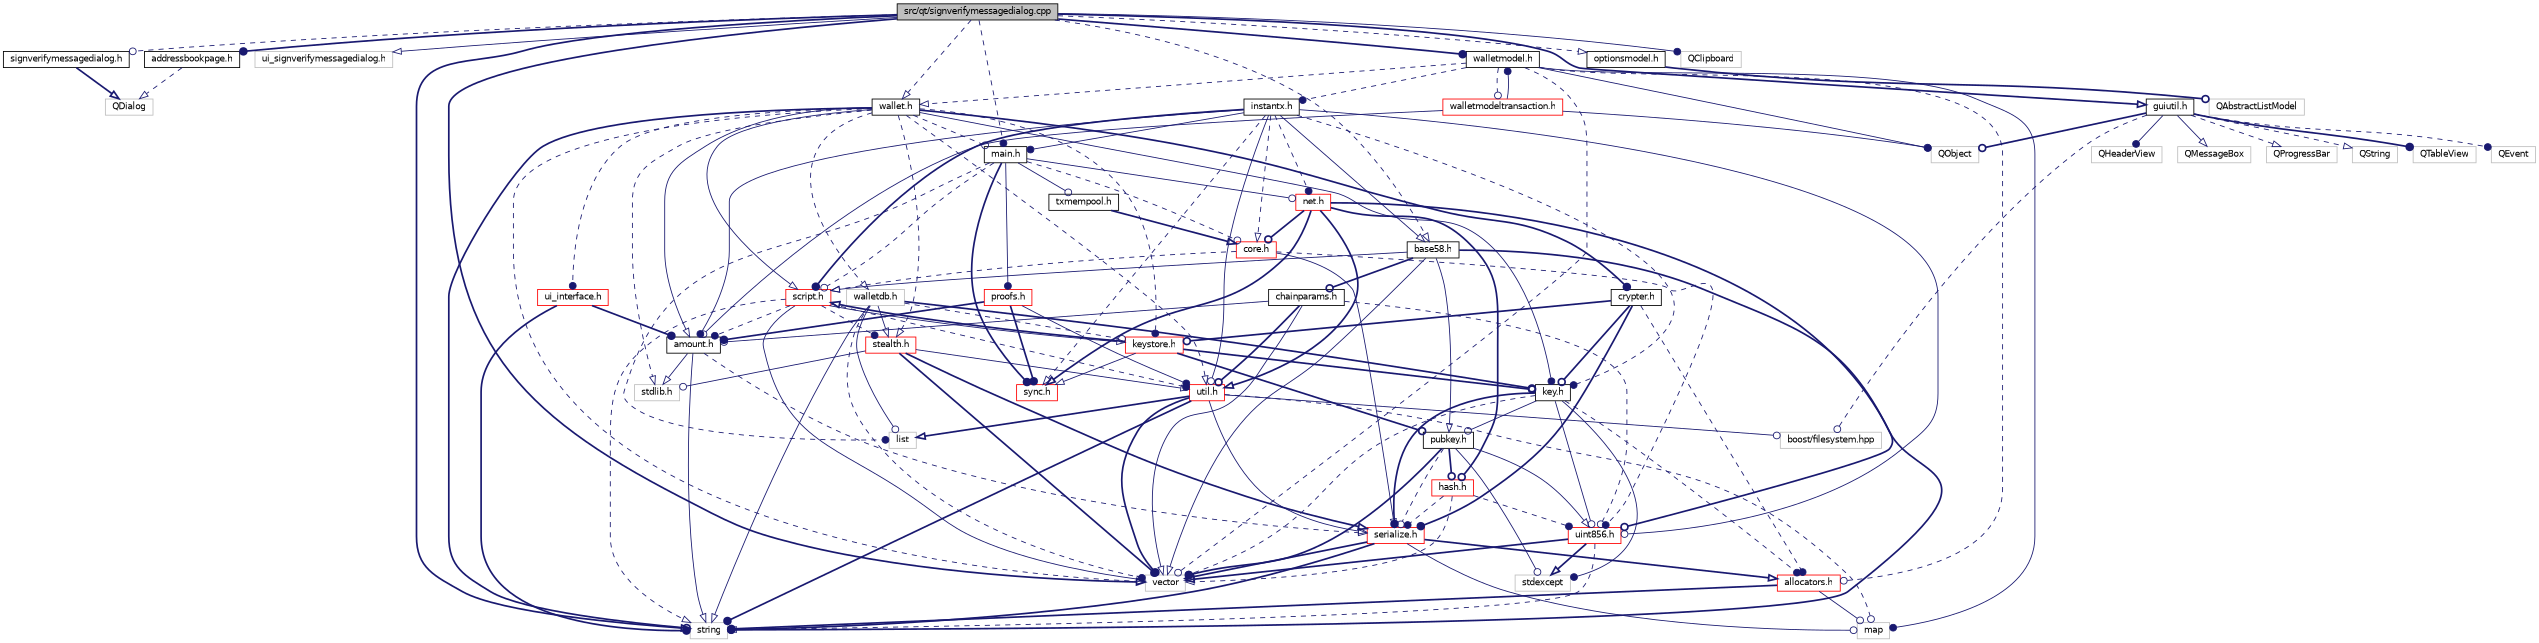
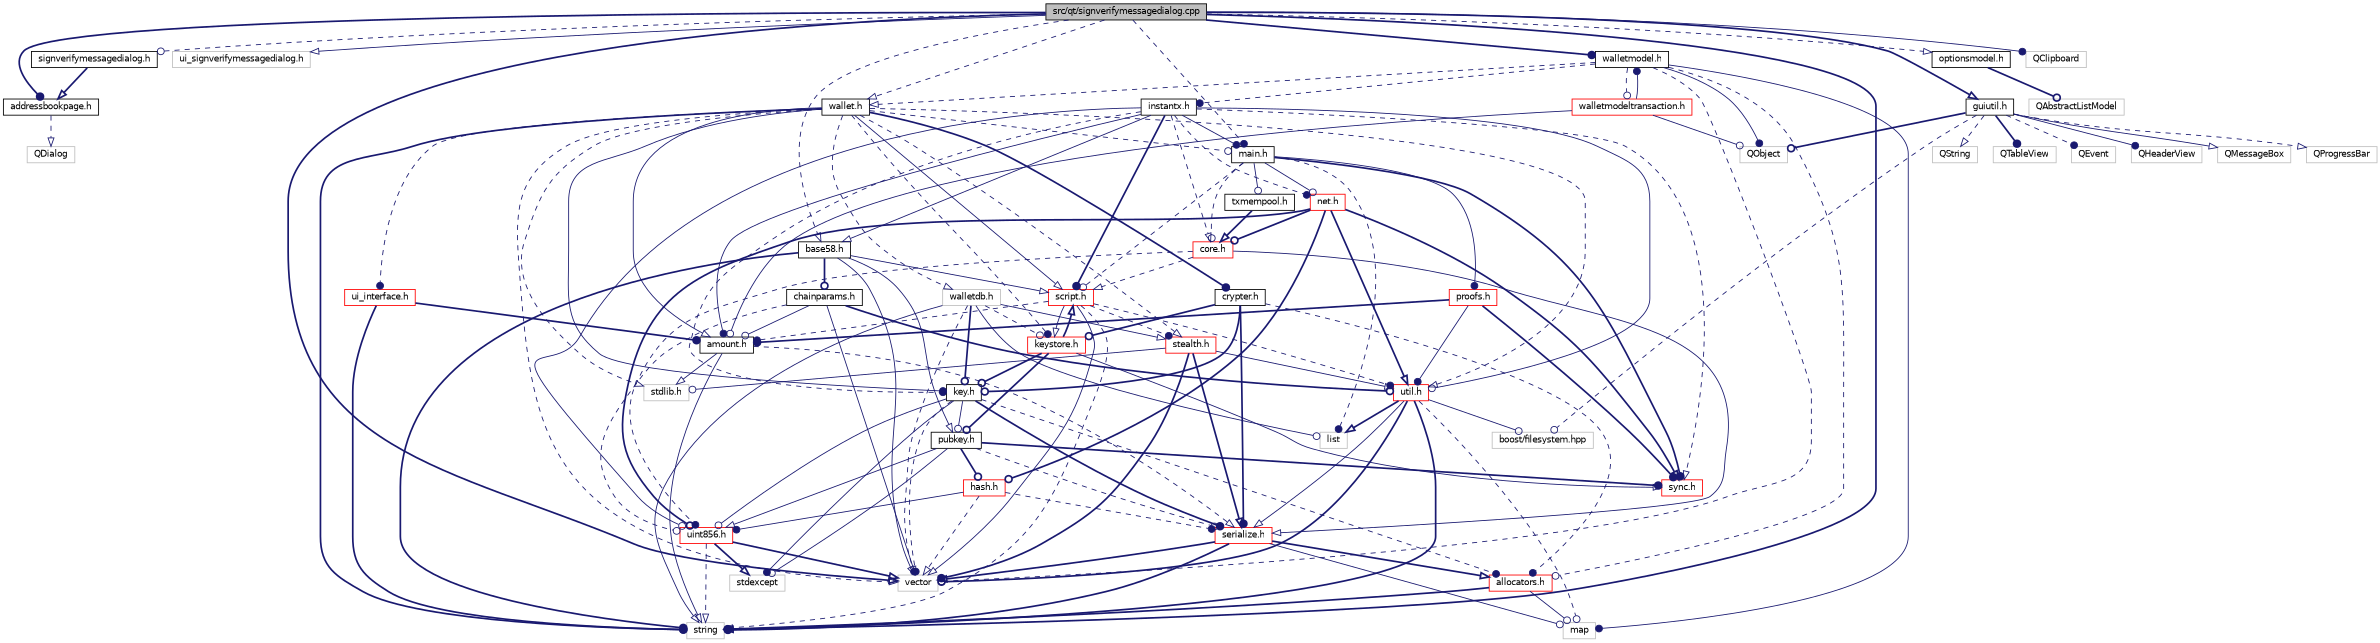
(94, 81) -> (76, 80)
(1520, 510) -> (852, 511)
(1331, 539) -> (1318, 464)
